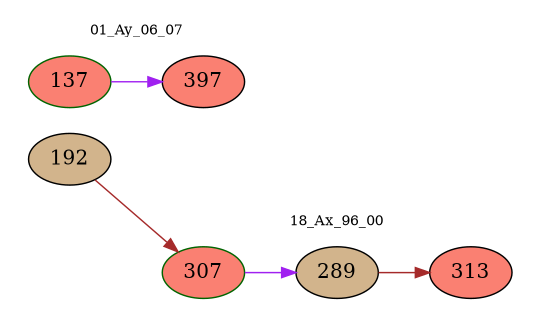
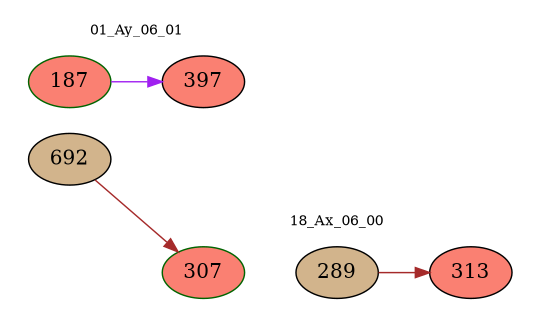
(137, 31) -> (137, 31)
(70, 82) -> (70, 82)
(70, 159) -> (70, 159)
(337, 222) -> (337, 222)
(263, 273) -> none
